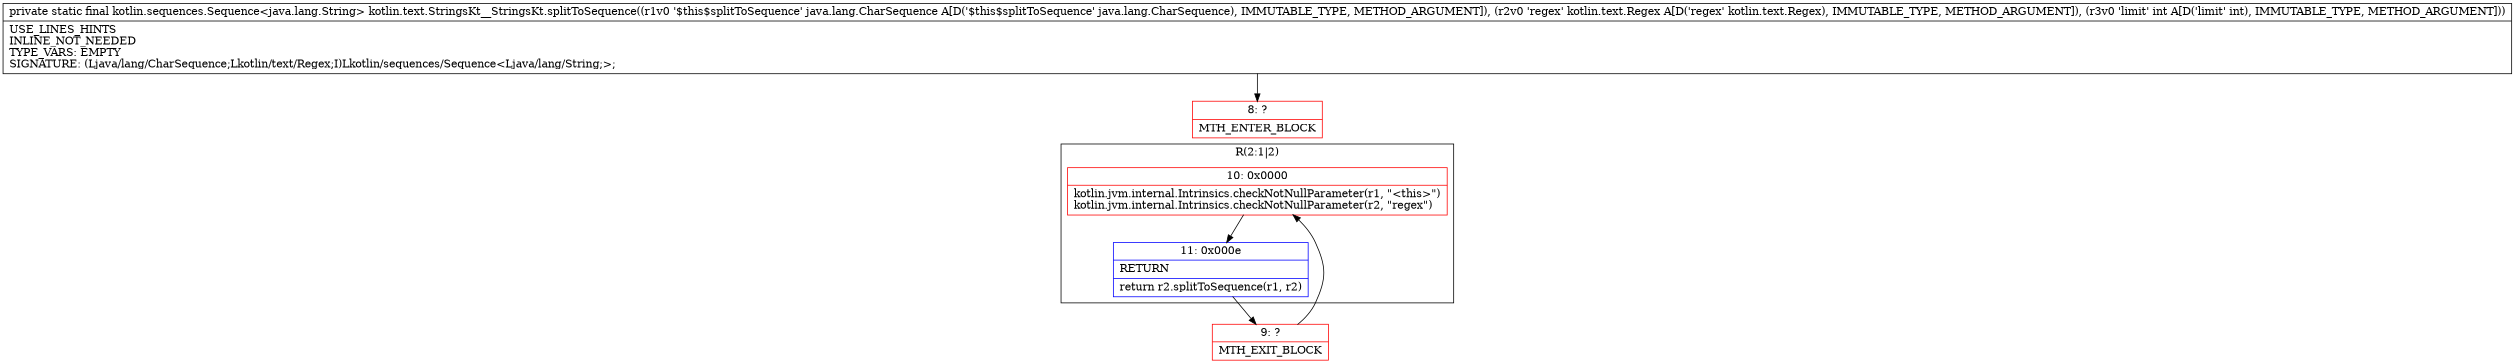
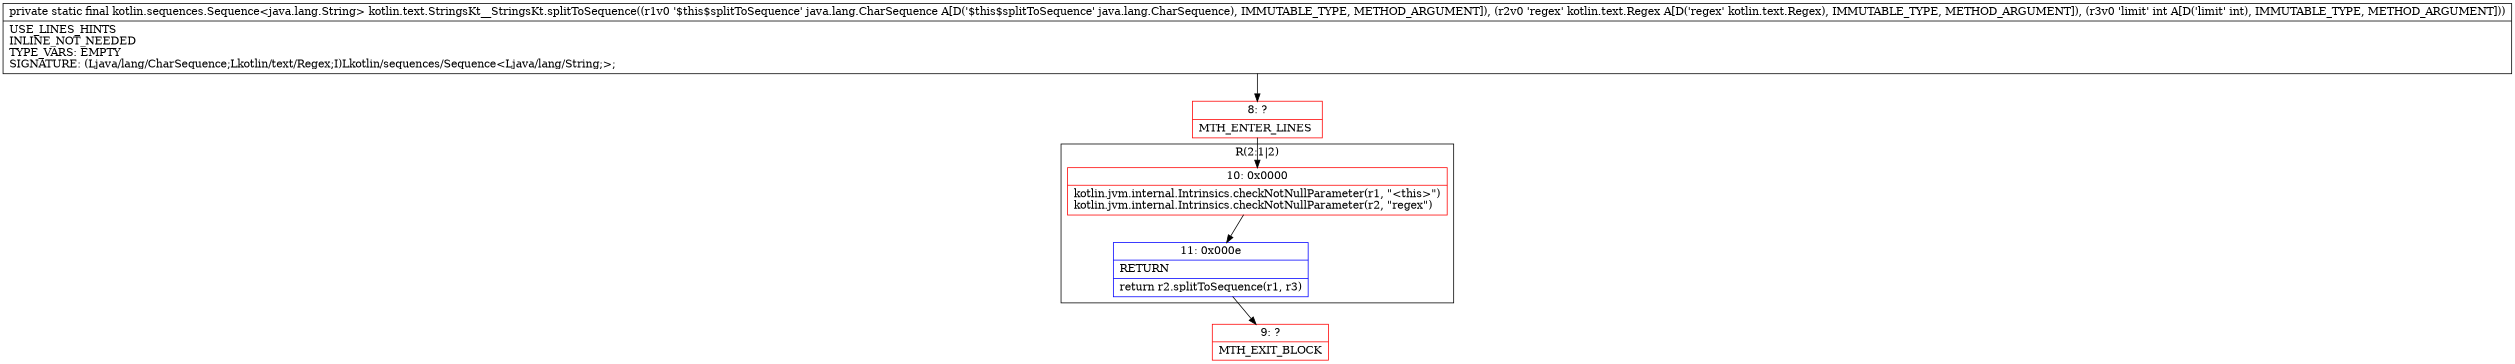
(1257, 128) -> (1255, 128)
(1324, 273) -> (1257, 149)
(1211, 287) -> (1211, 287)
